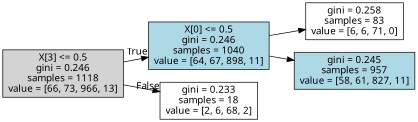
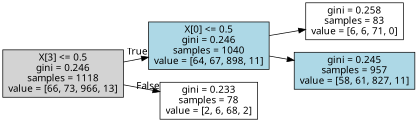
(209, 101) -> (209, 101)
